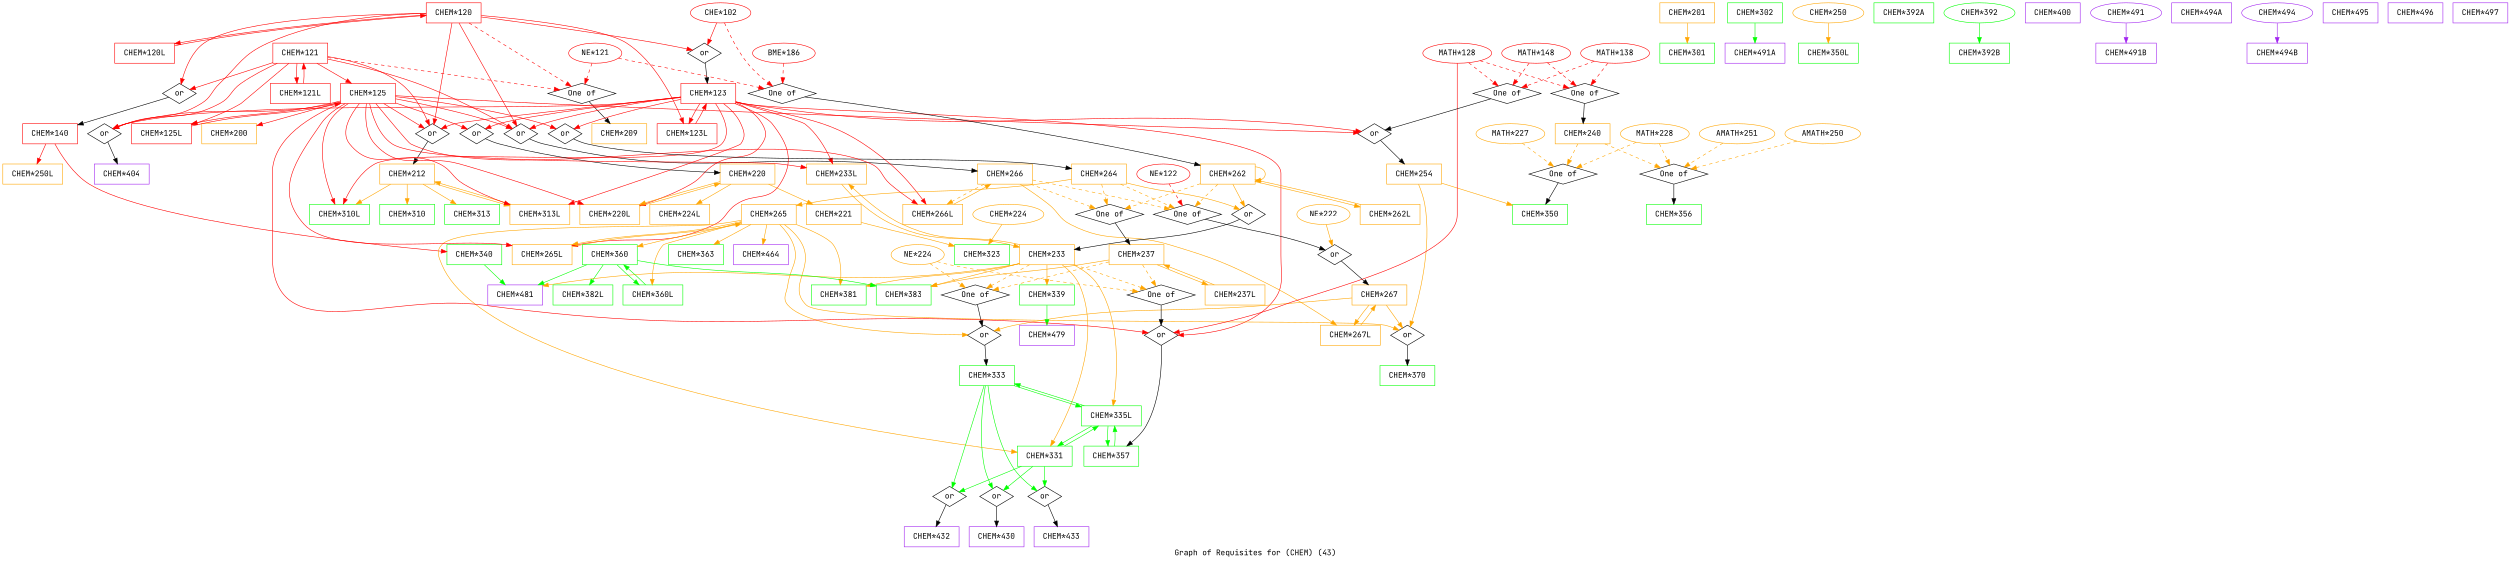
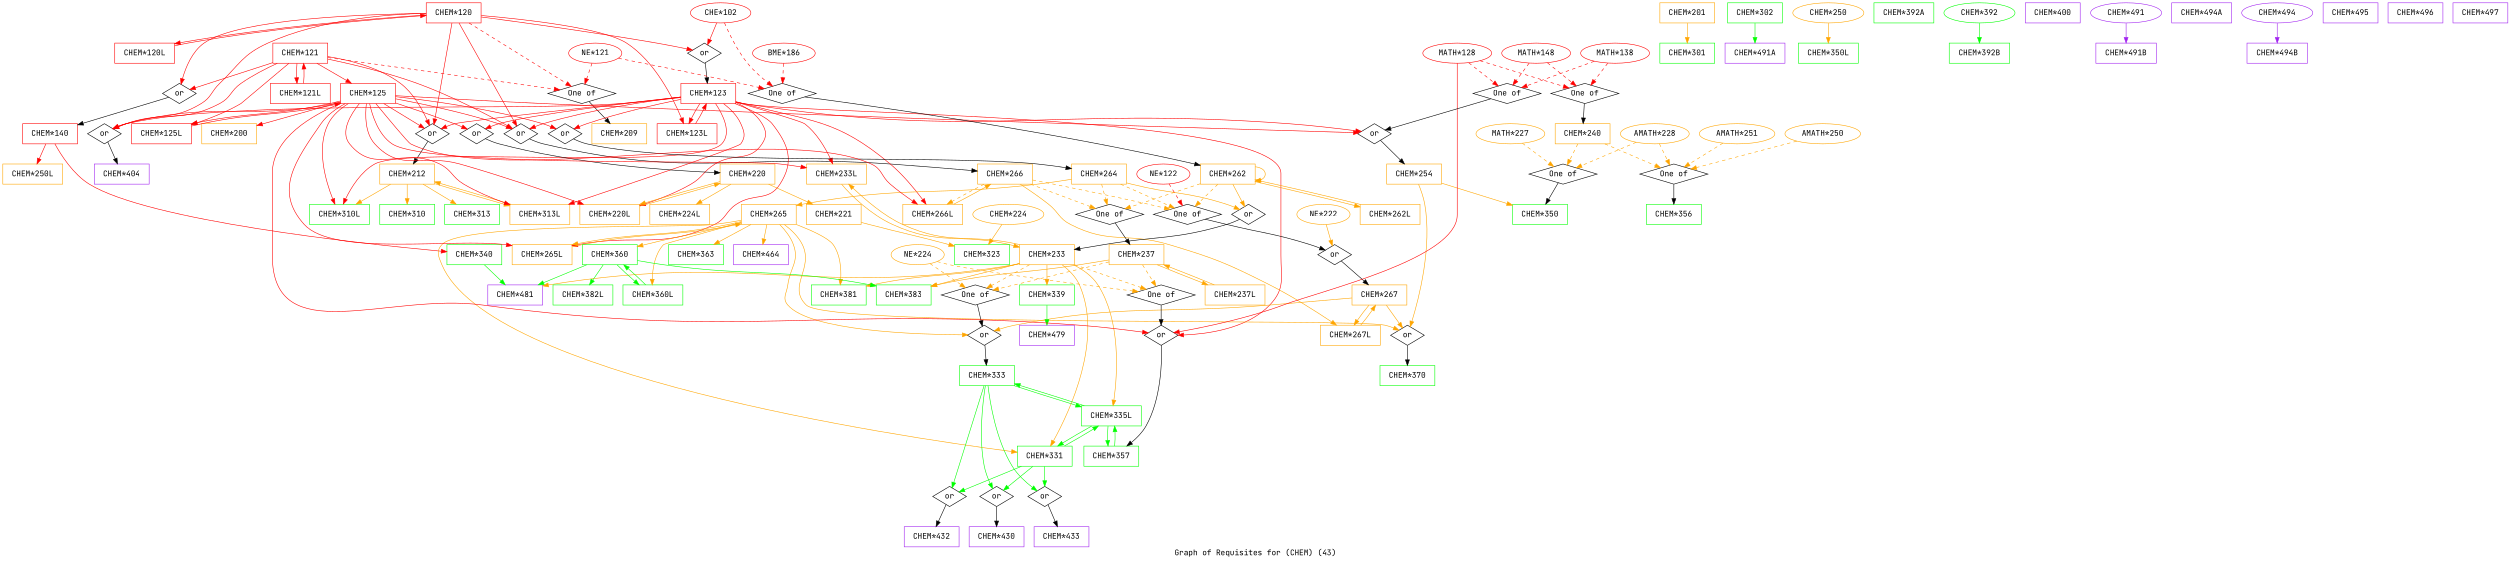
(1655, 134) -> (1655, 134)
